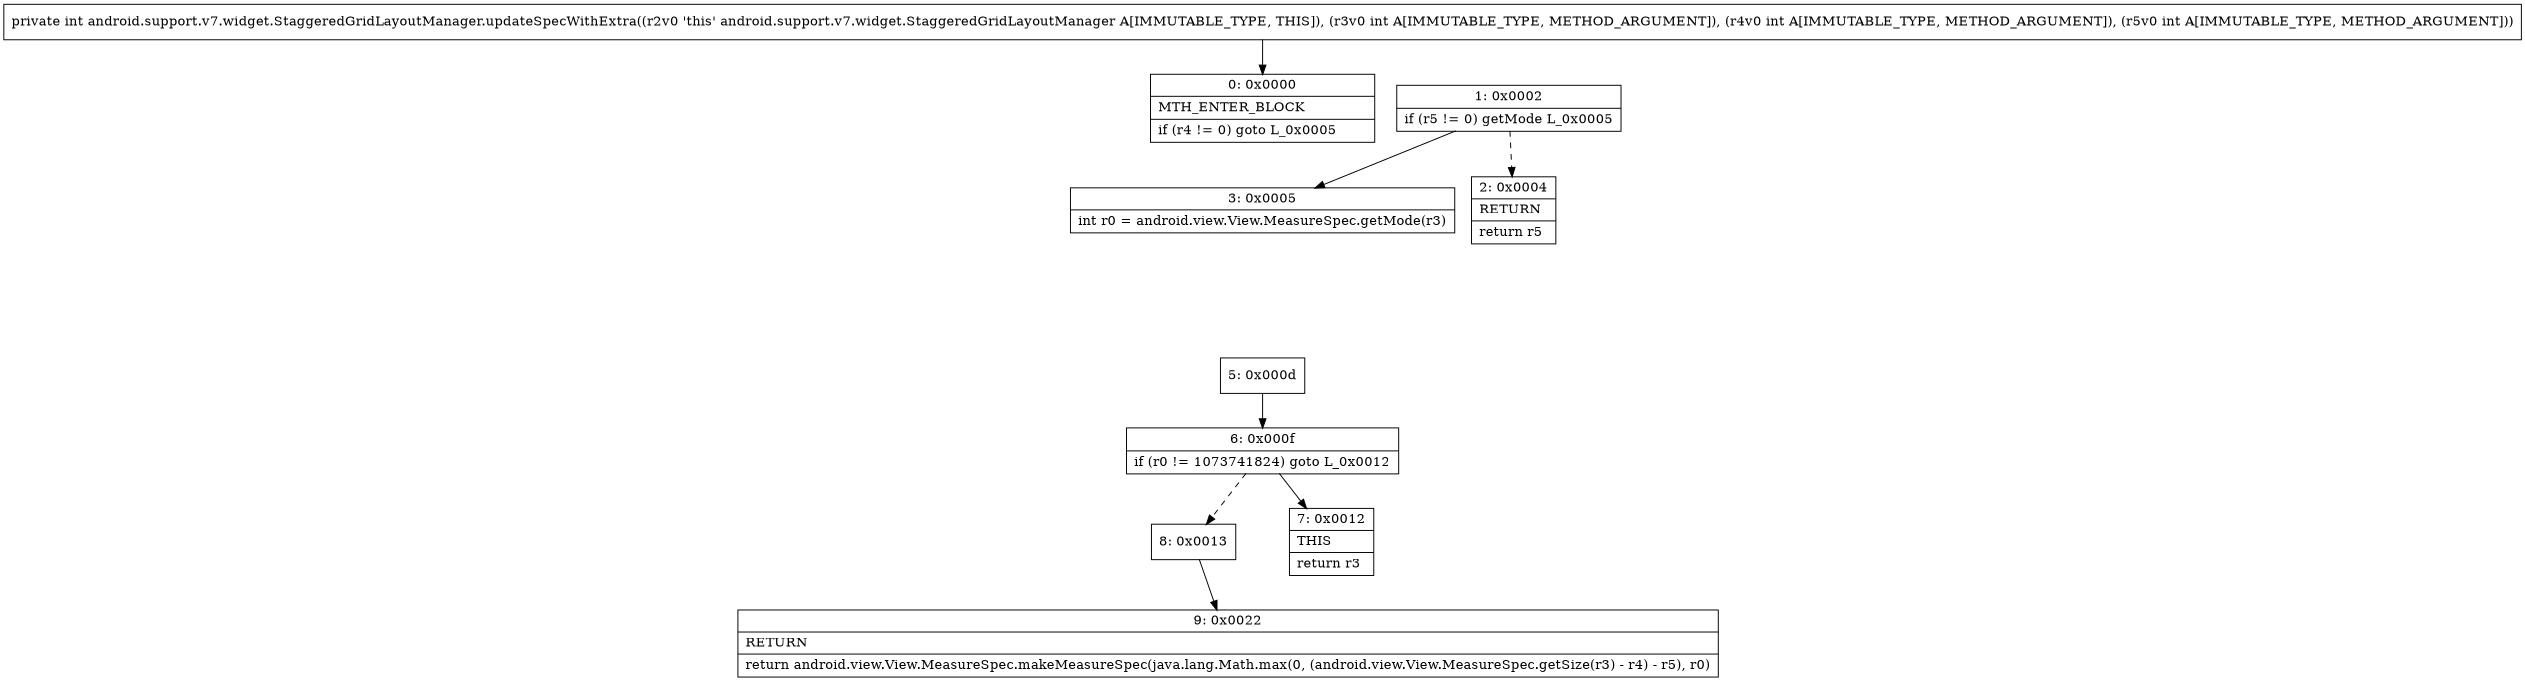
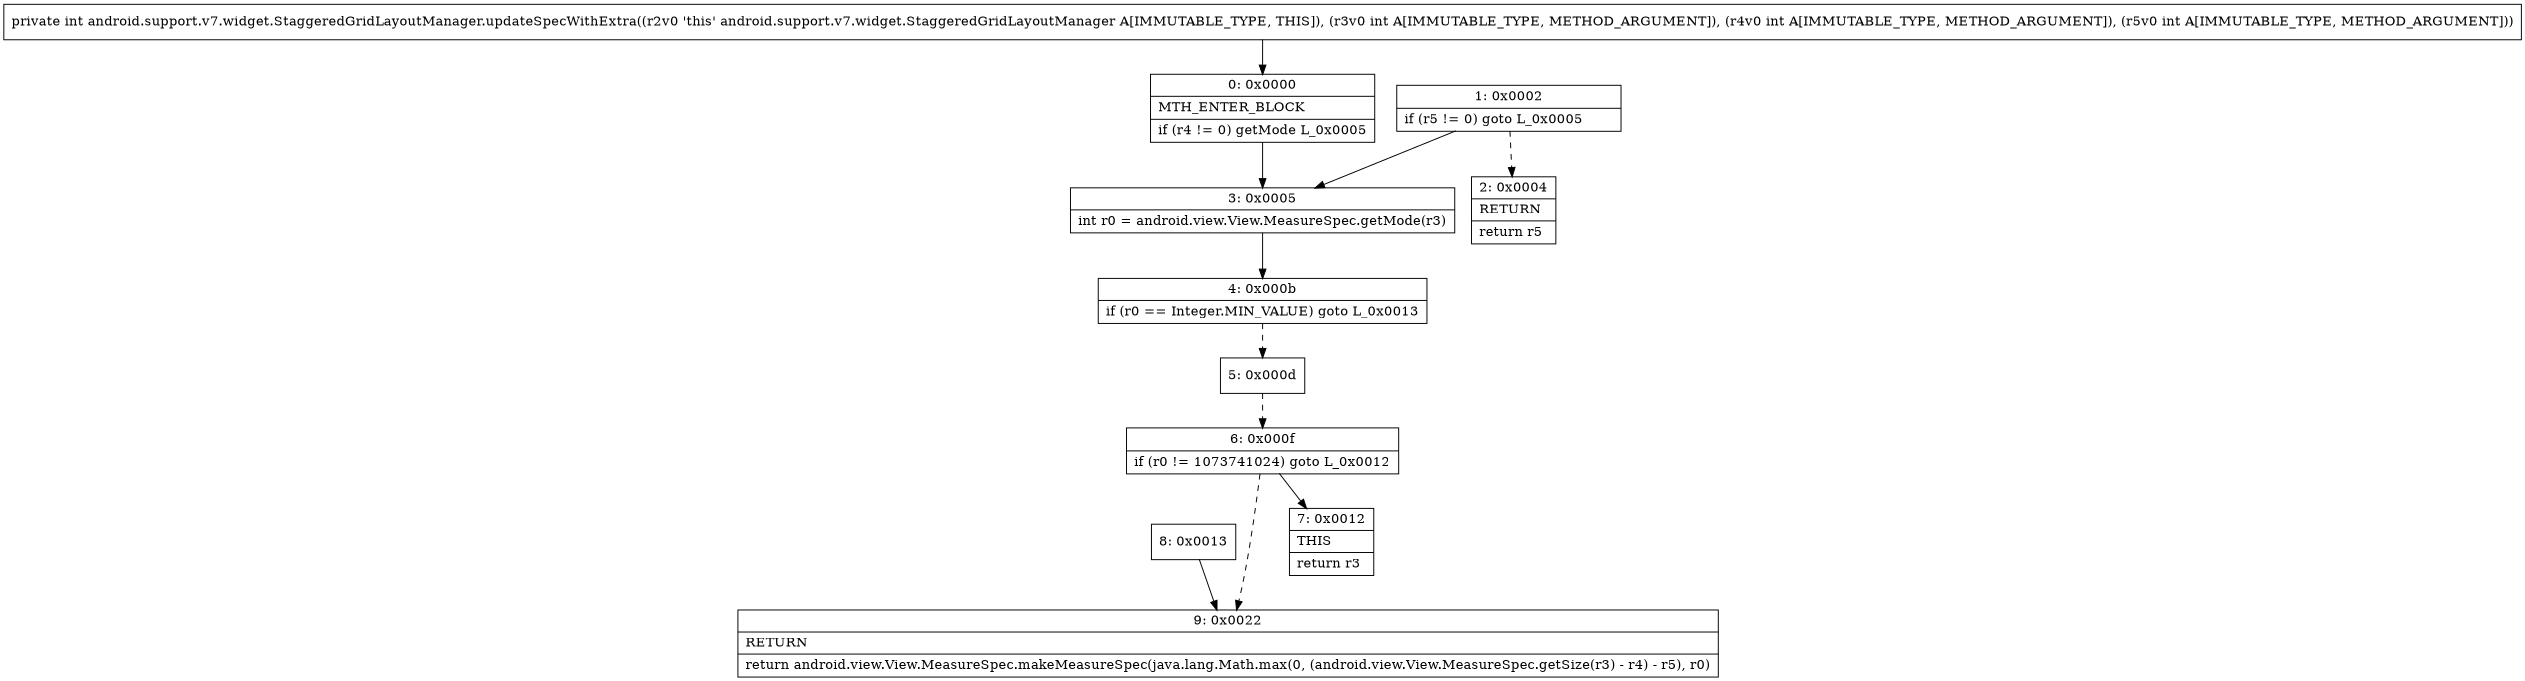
(1509, 119) -> (1494, 119)
(1248, 130) -> (1263, 130)
none -> (1263, 160)
none -> (1263, 301)
(1263, 406) -> (1263, 406)
(1263, 462) -> (1263, 462)
(1229, 495) -> (1251, 538)
